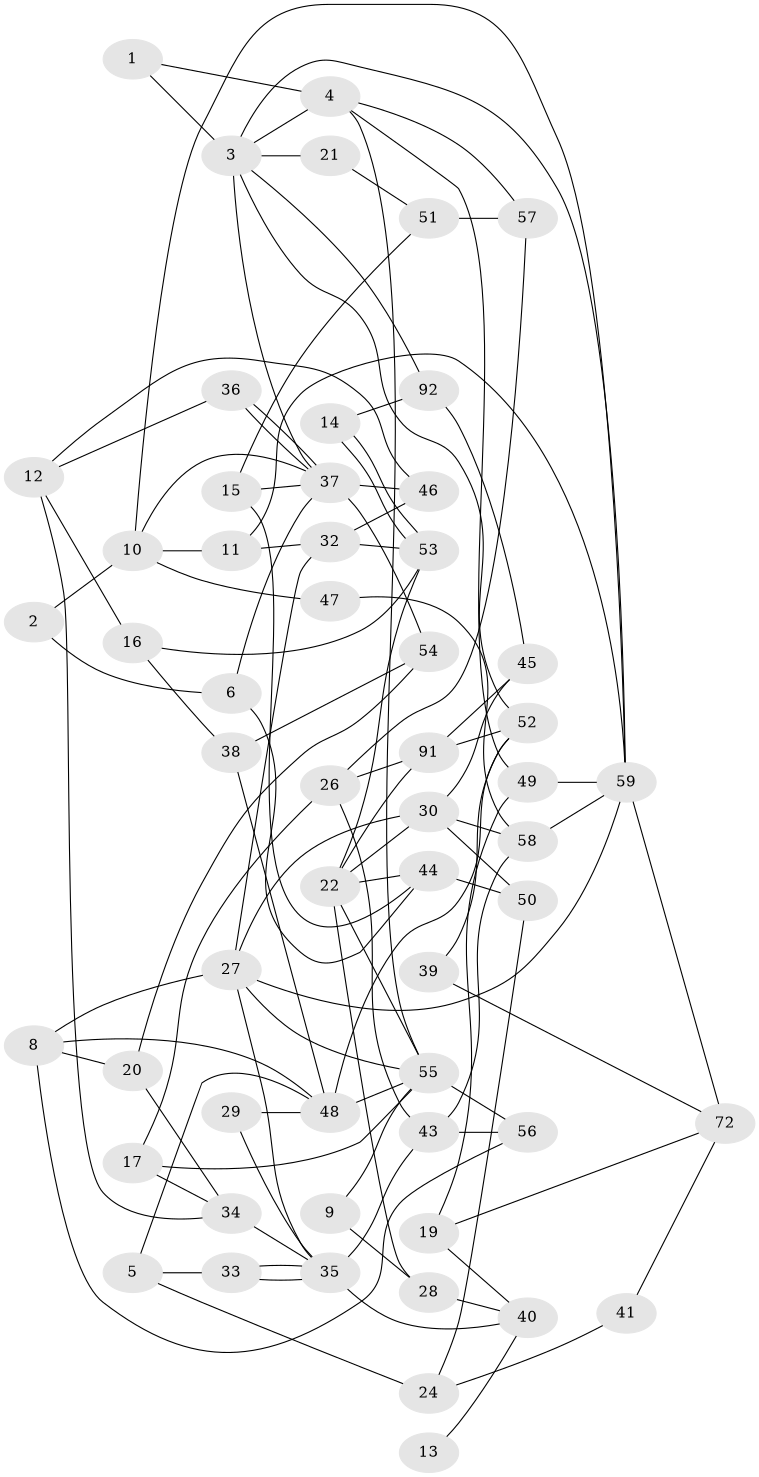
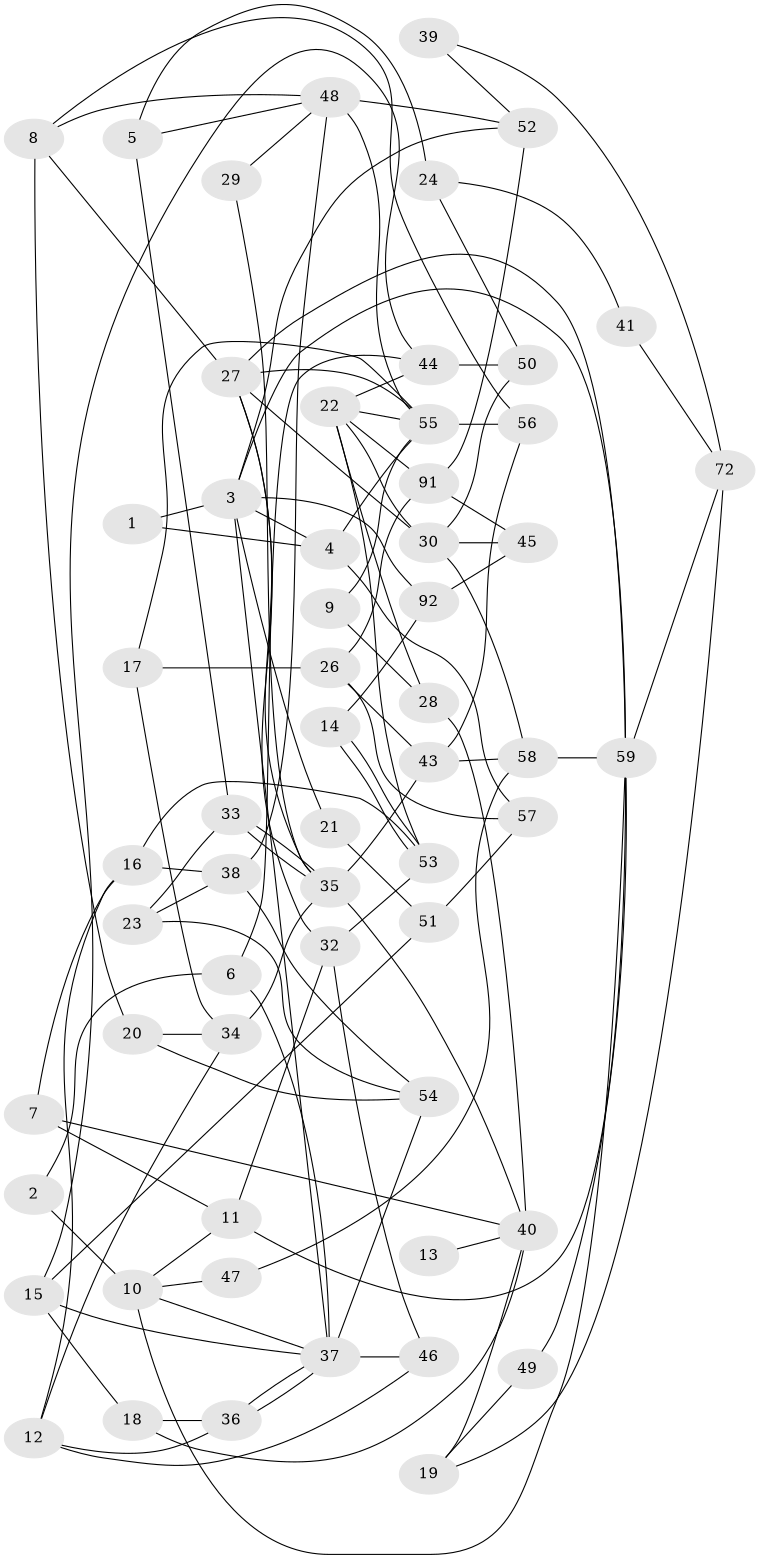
(484, 413) -> none
none -> (133, 925)
none -> (34, 1114)
none -> (133, 1421)
